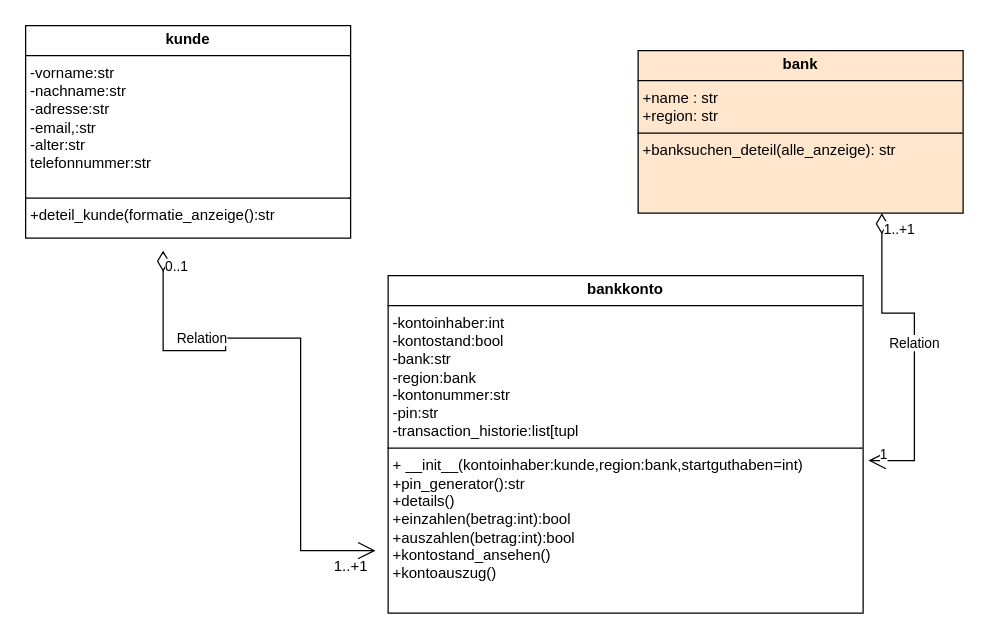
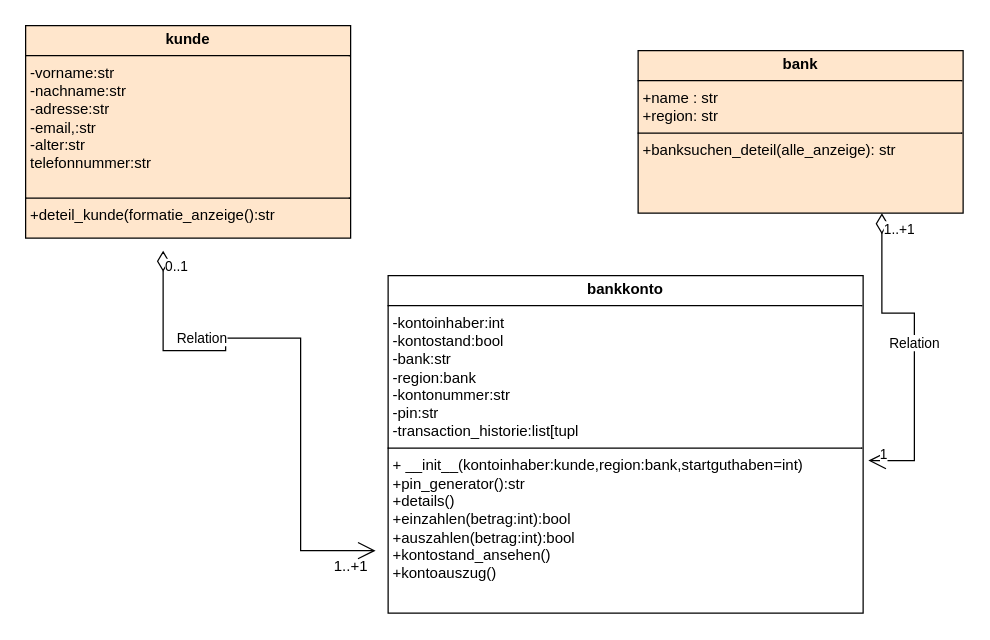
(188, 132) -> (188, 132)
